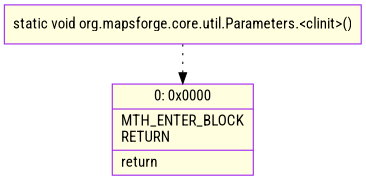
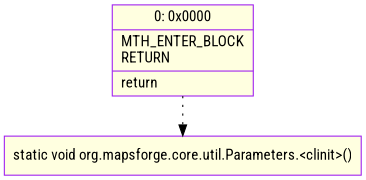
(183, 58) -> (183, 110)
